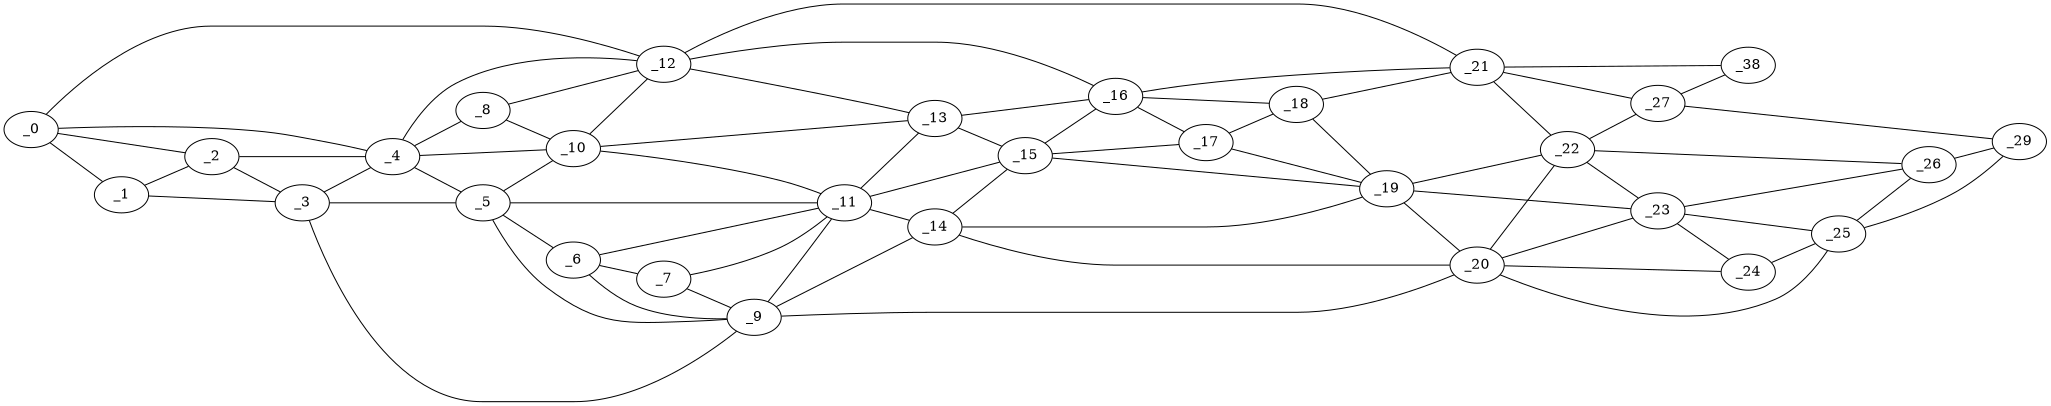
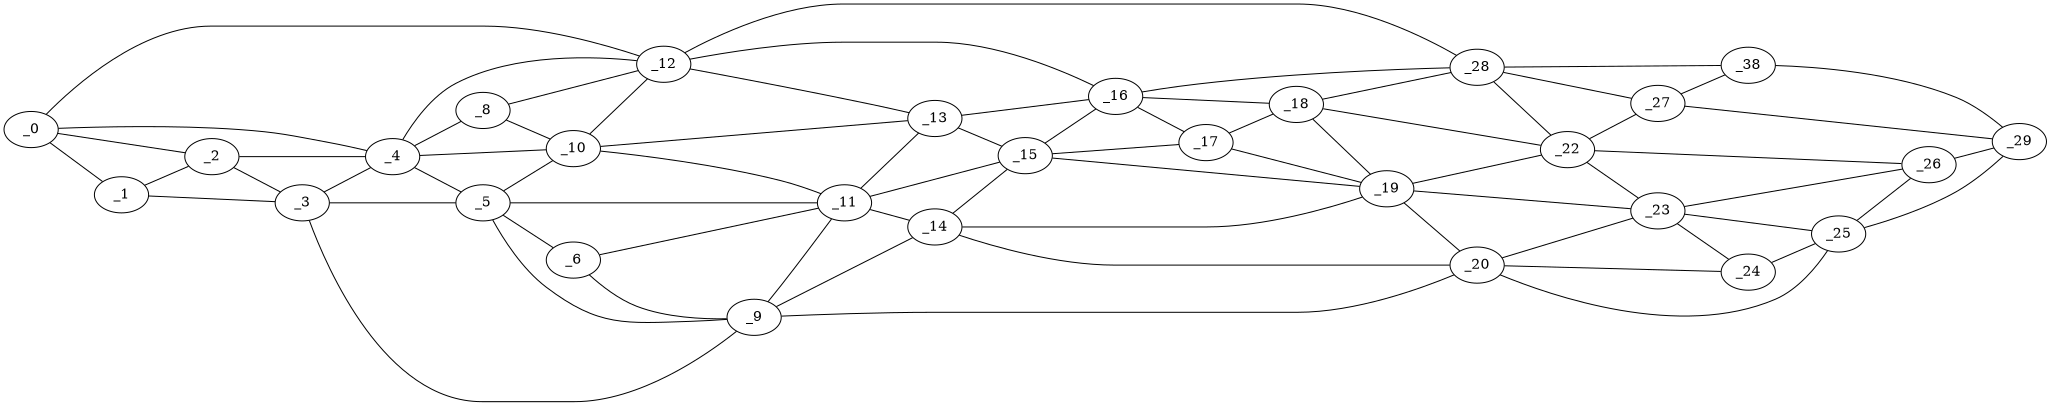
(1477, 67) -> (1477, 67)
none -> (1894, 79)
(1522, 207) -> (1432, 127)
(664, 279) -> none
